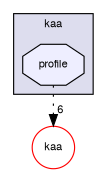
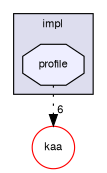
(53, 24) -> (53, 24)
